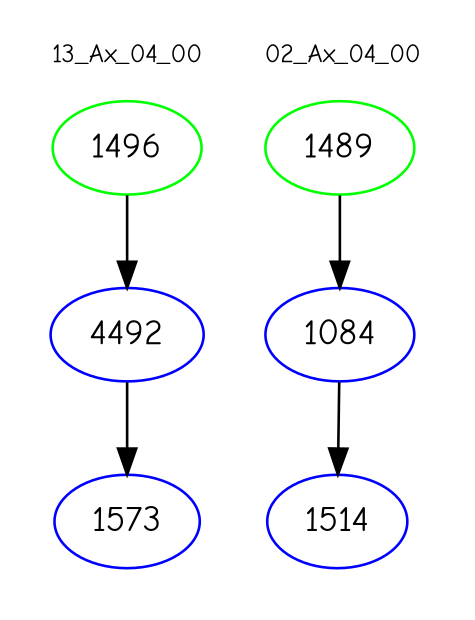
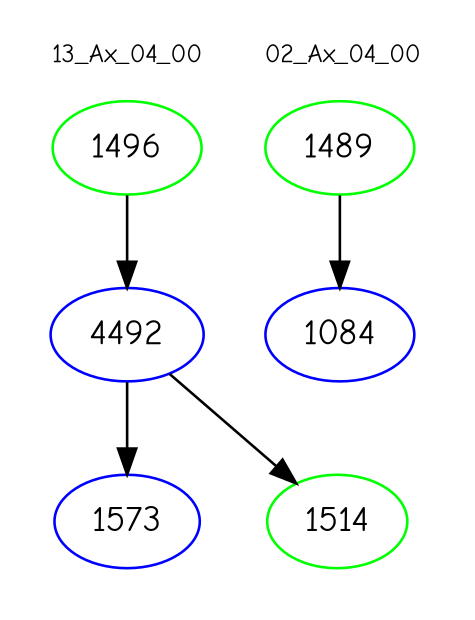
(339, 415) -> (207, 406)
(337, 521) -> (337, 521)
